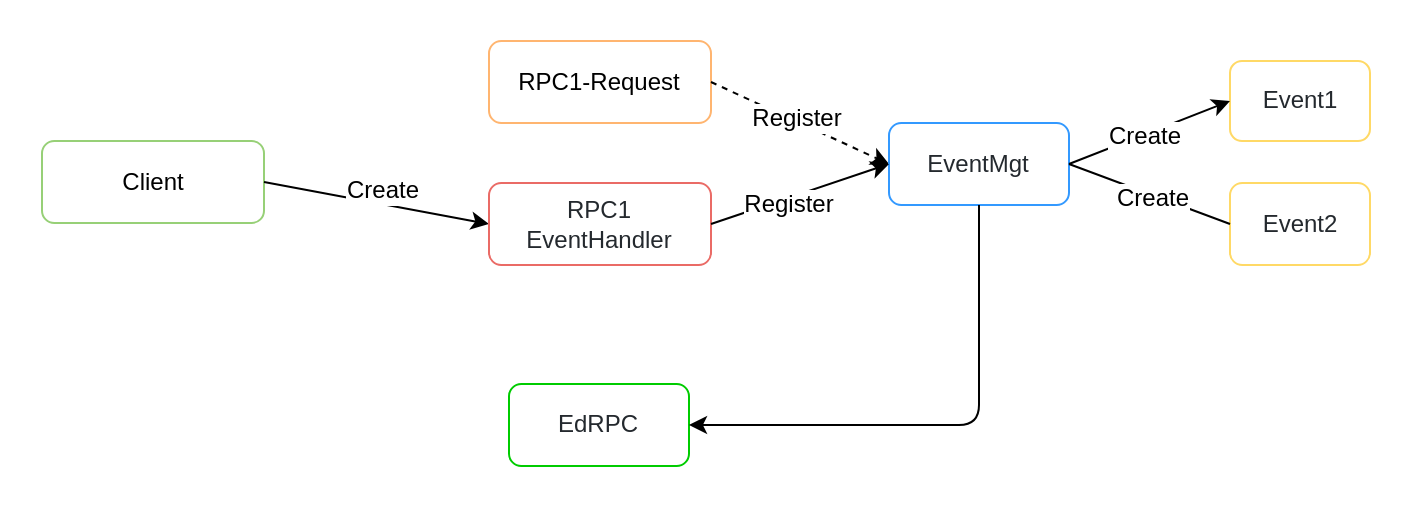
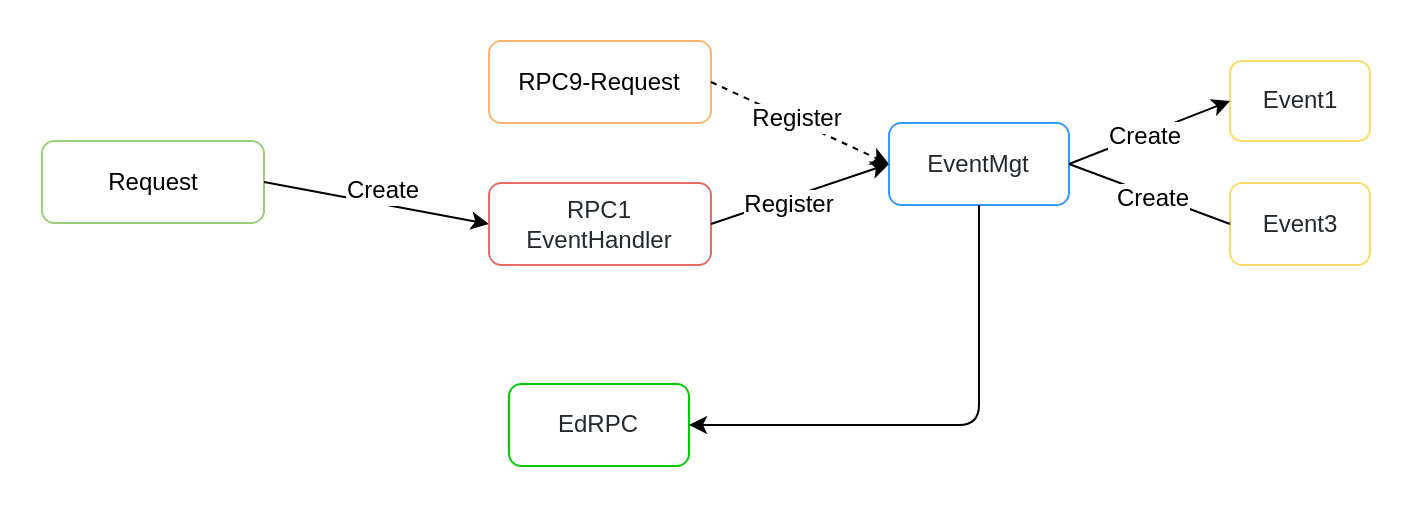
(600, 83) -> (600, 83)
(154, 183) -> (154, 183)
(1301, 225) -> (1301, 225)
